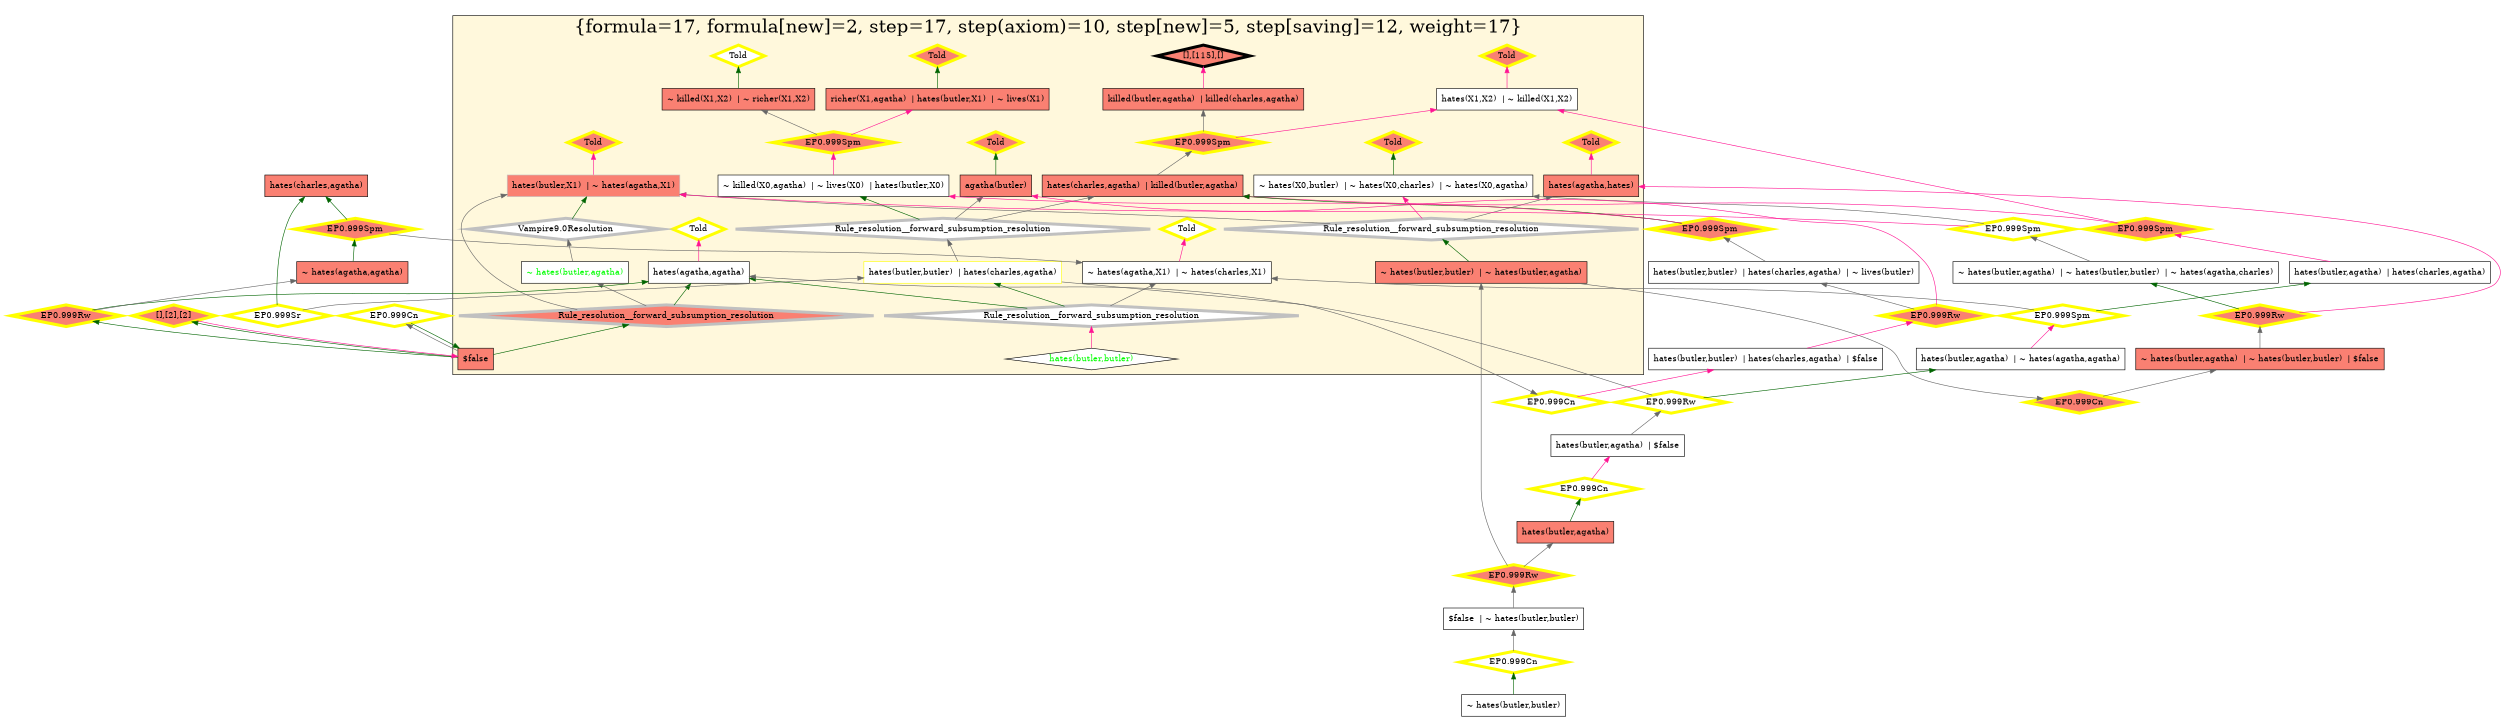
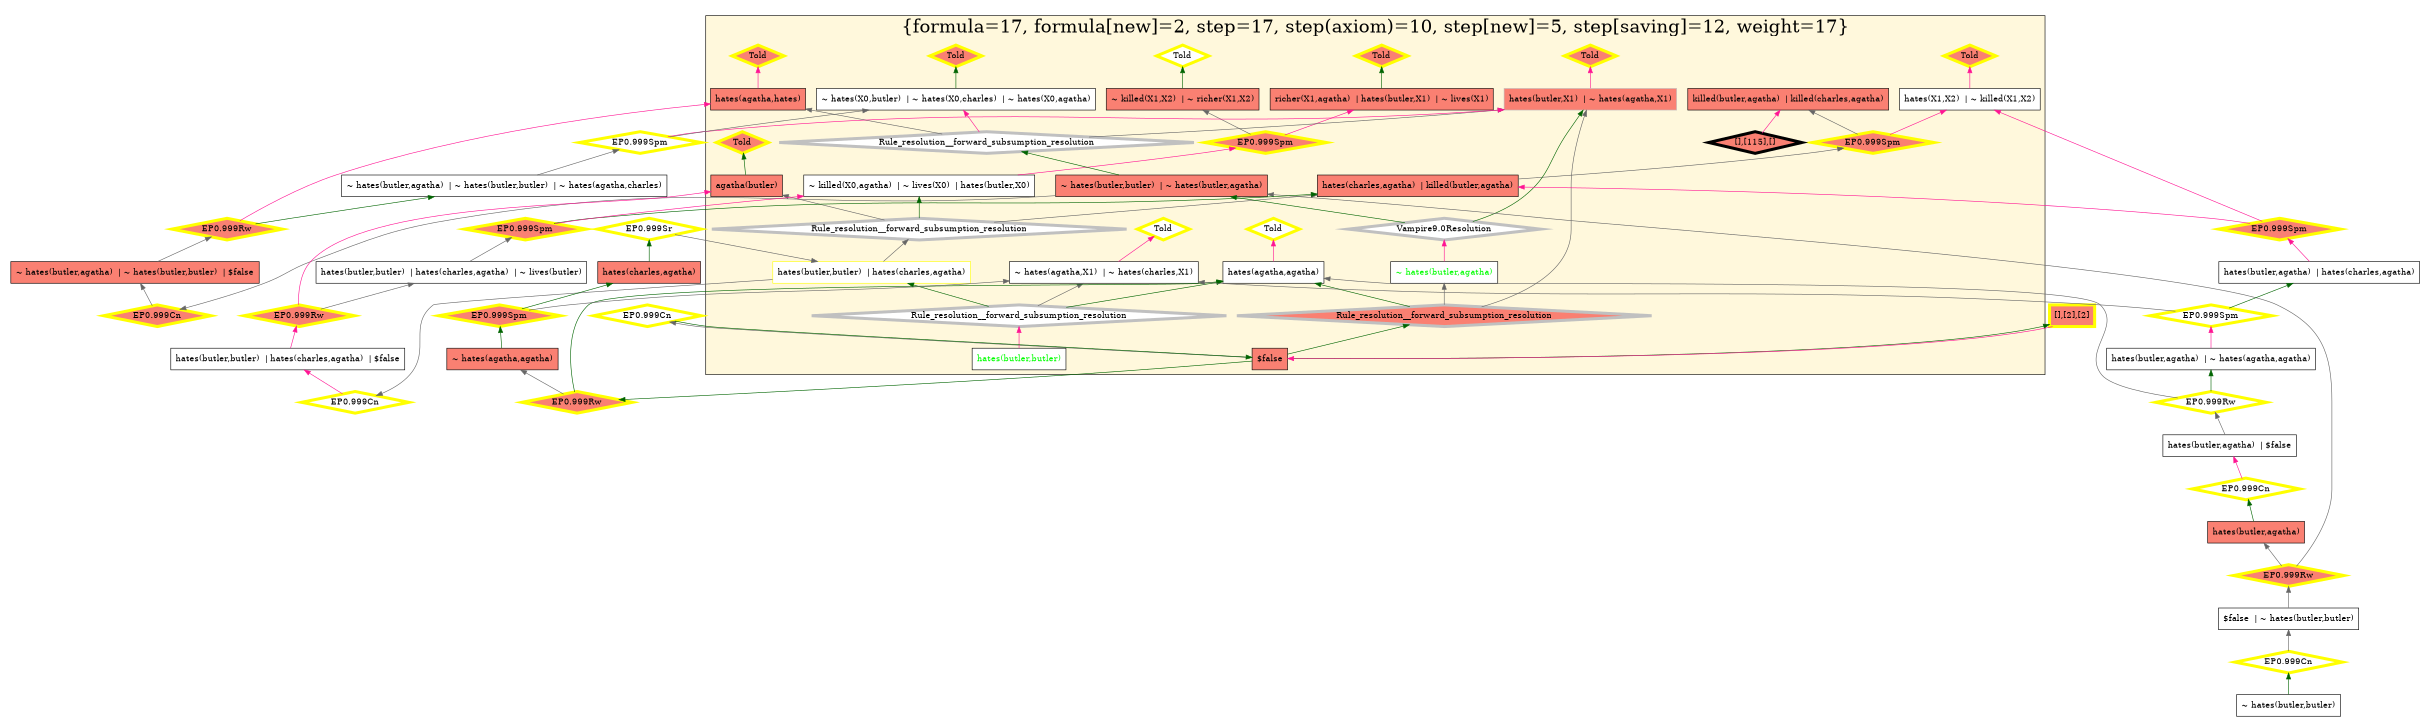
(1203, 81) -> (1769, 124)
none -> (1321, 210)
(280, 251) -> (649, 254)
(571, 254) -> (1444, 254)
(174, 316) -> (2072, 316)
(1091, 359) -> (1019, 359)
